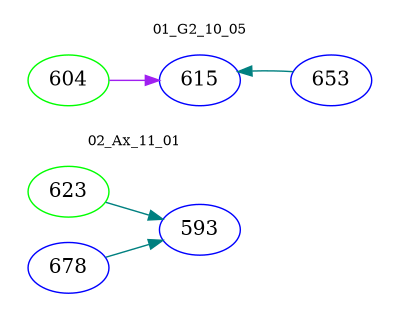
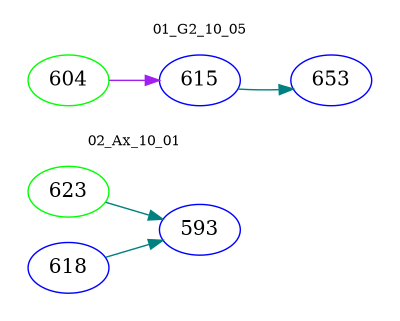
(273, 71) -> (258, 90)
(134, 142) -> (134, 142)
(69, 268) -> (69, 268)
